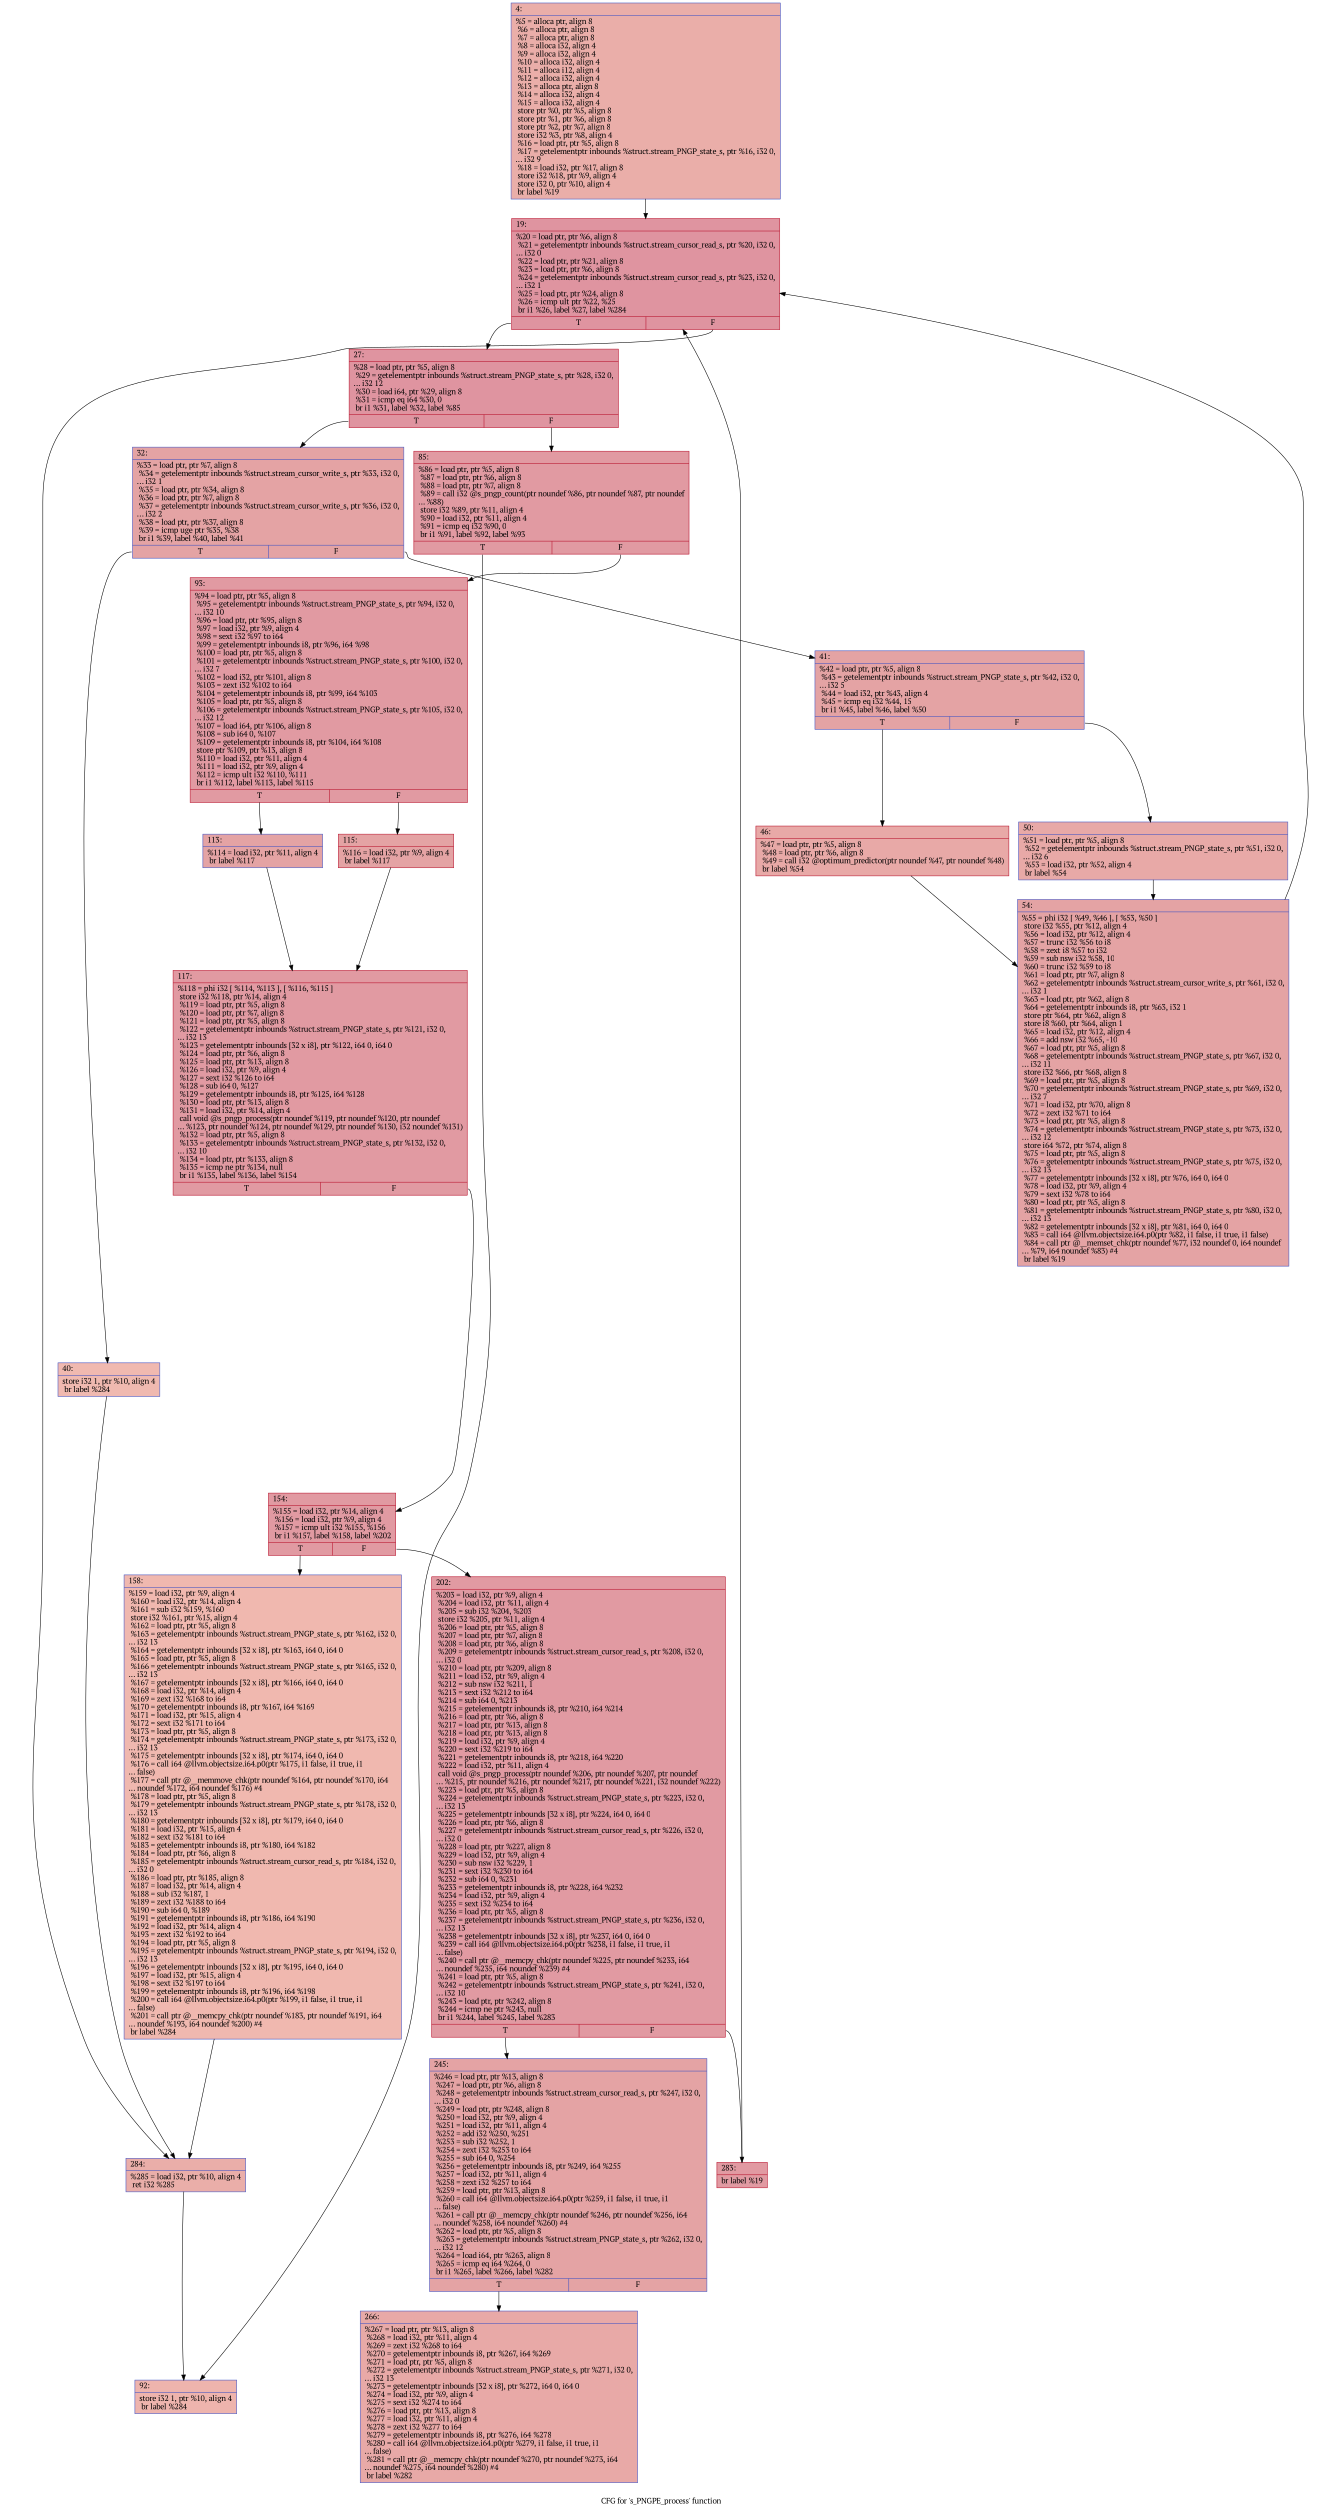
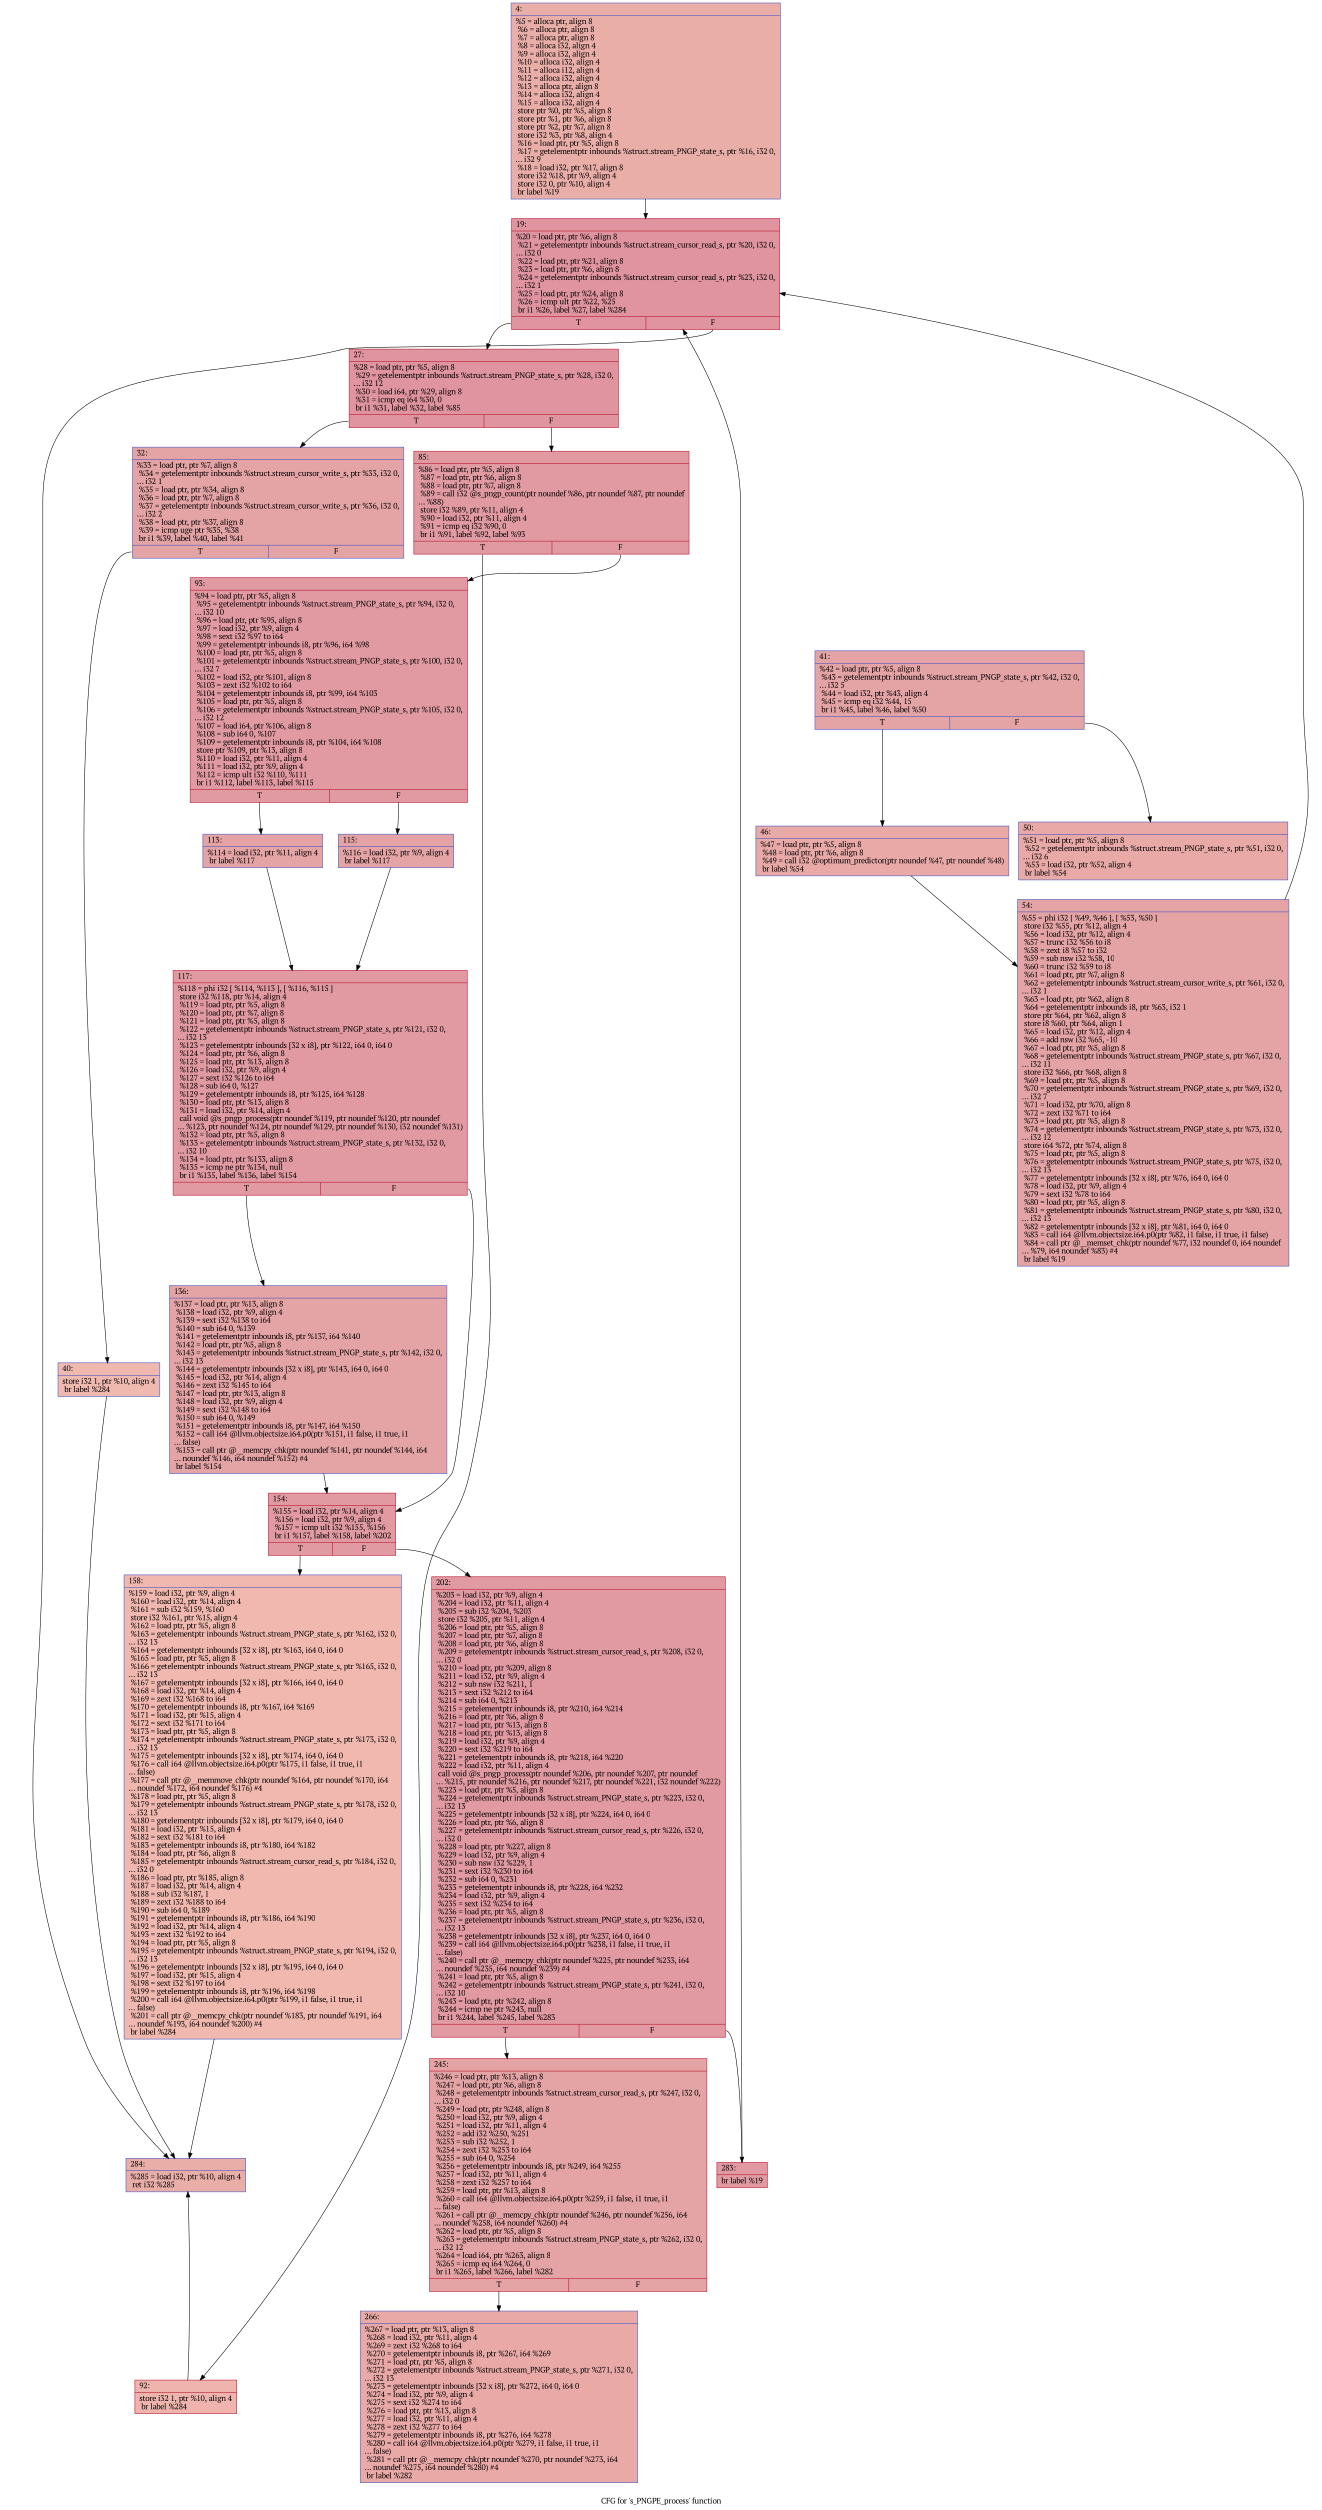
(605, 608) -> none
(396, 851) -> (396, 851)
(882, 851) -> (882, 851)
(1153, 887) -> none
none -> (308, 1380)
(568, 2175) -> (568, 2175)
(182, 2283) -> (189, 2289)
(186, 2397) -> (186, 2397)
